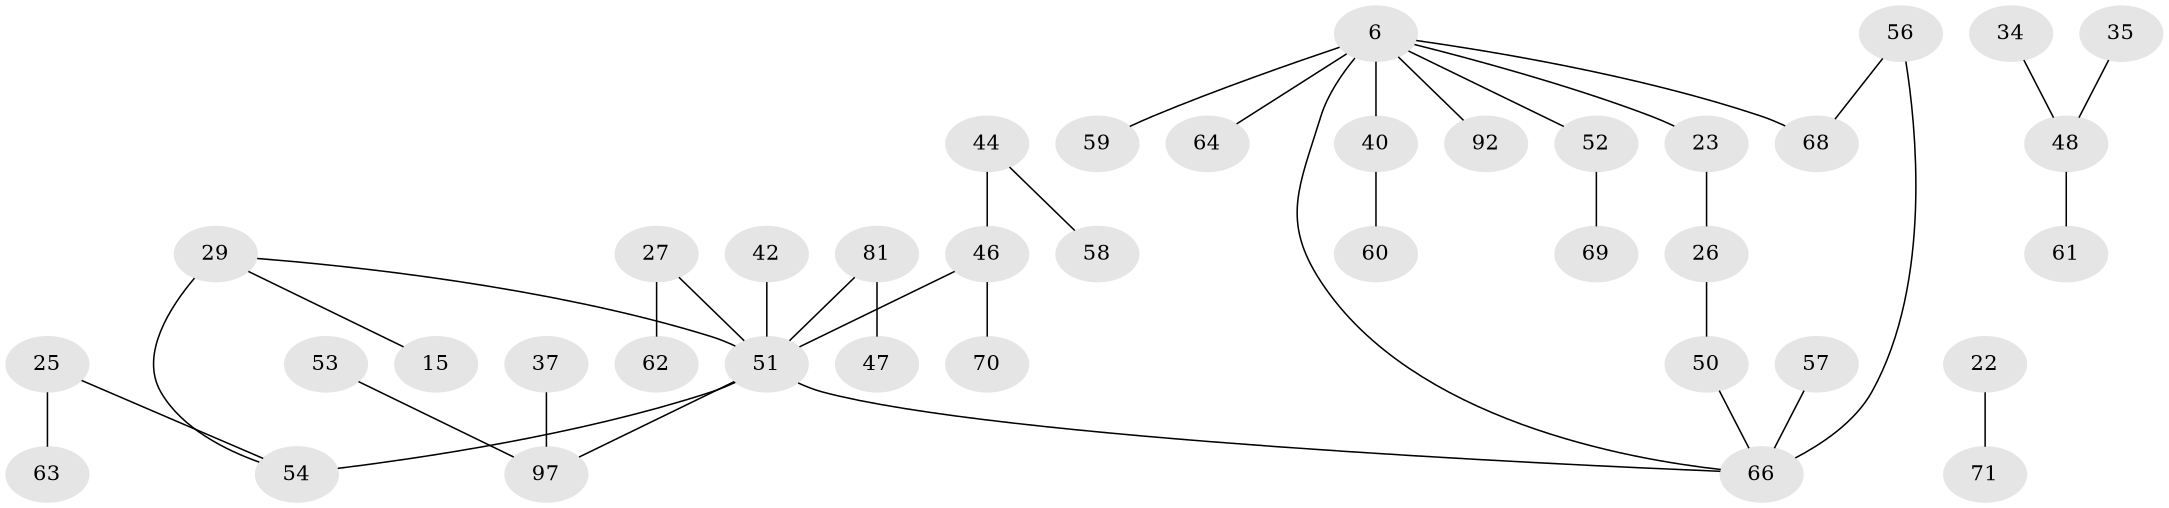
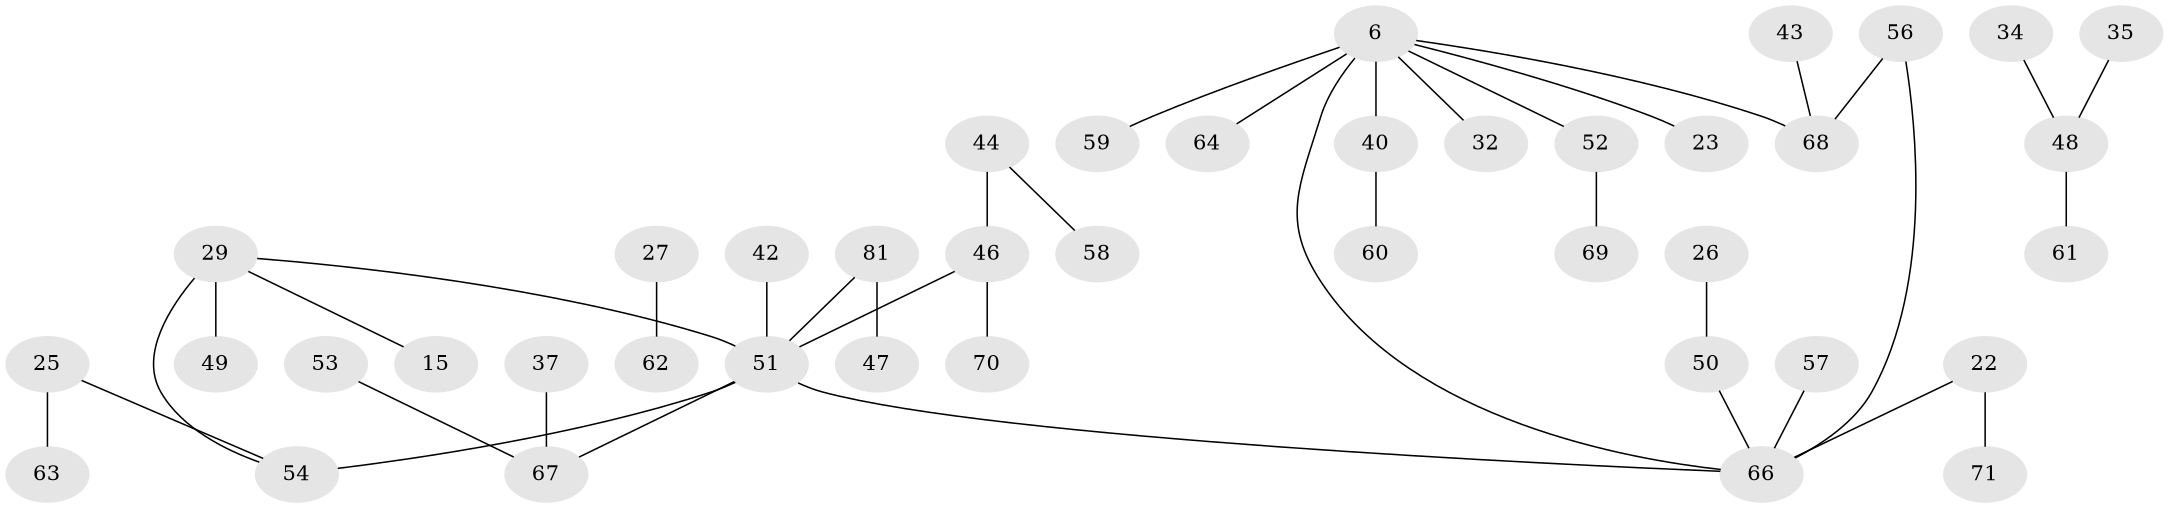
none -> (1791, 34)
(1486, 144) -> (1486, 144)
(1707, 199) -> none
(712, 309) -> none
none -> (216, 364)
none -> (1873, 419)
(546, 474) -> (546, 474)
